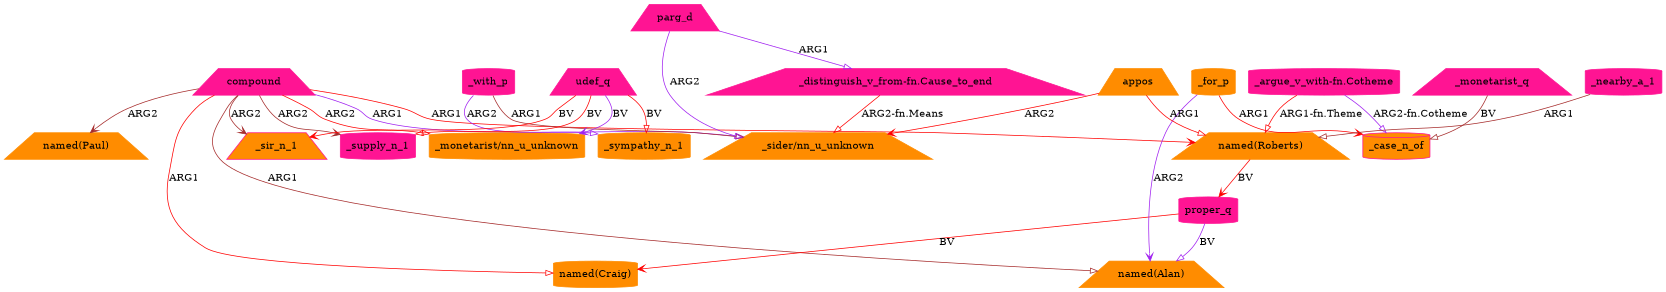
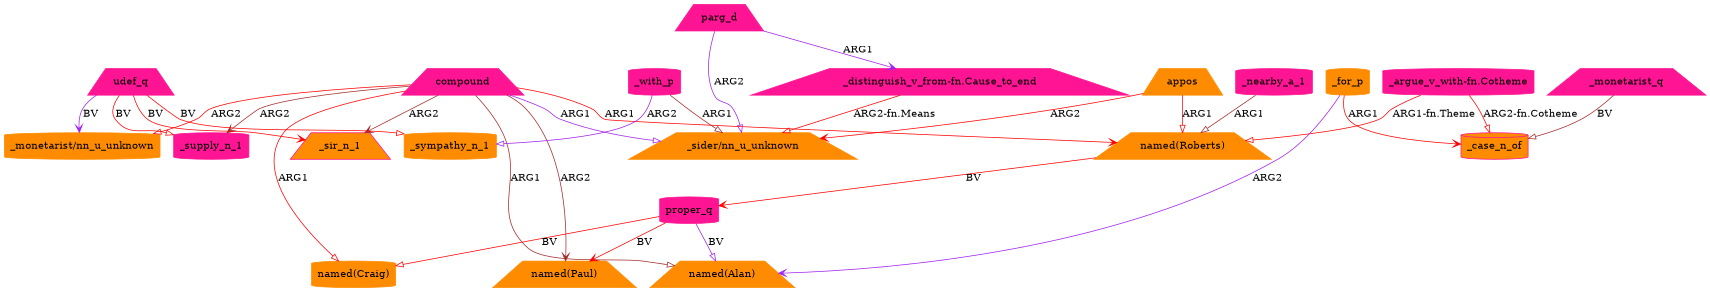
(782, 49) -> (826, 49)
(1364, 110) -> (1479, 110)
none -> (631, 240)
(912, 241) -> (531, 240)
